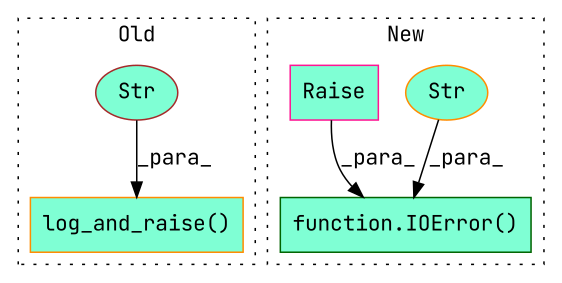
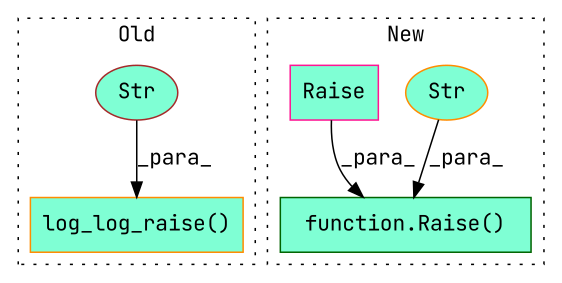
(137, 225) -> (137, 225)
(406, 225) -> (406, 225)
